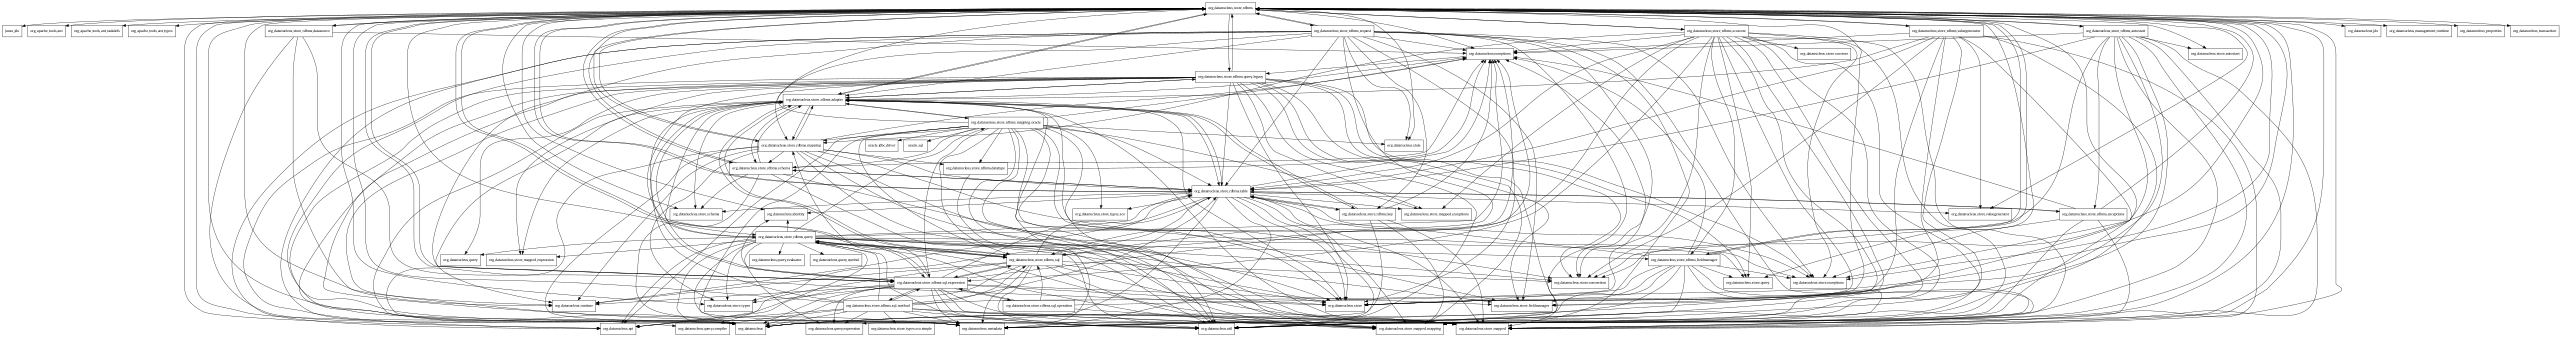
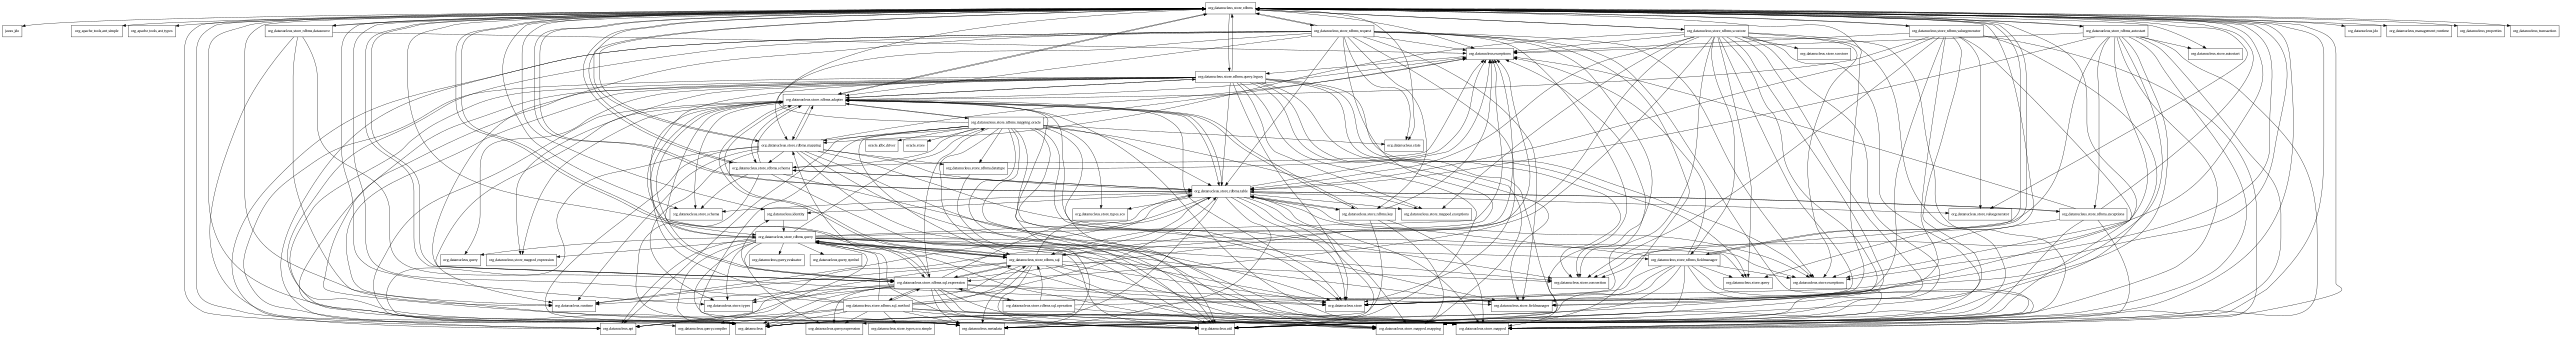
(47, 31) -> none
(97, 31) -> (97, 31)
(916, 146) -> (916, 146)
(788, 227) -> (784, 224)
